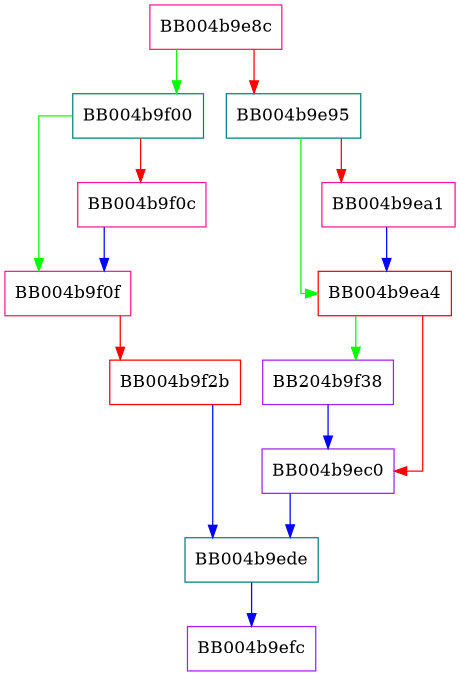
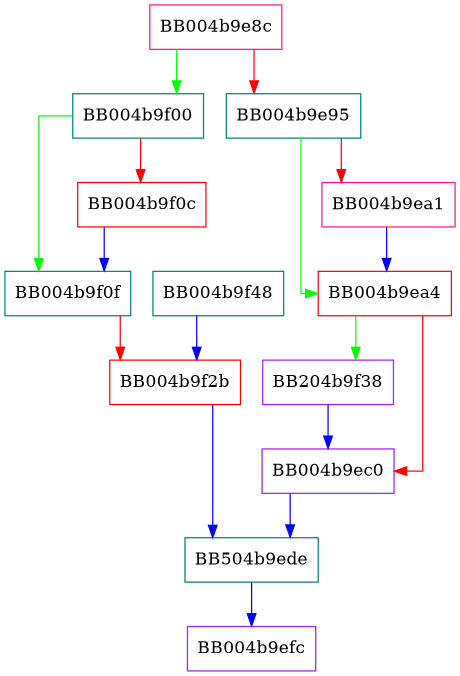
(142, 205) -> (142, 205)
(68, 294) -> (68, 294)
none -> (218, 294)
(252, 560) -> (252, 560)
